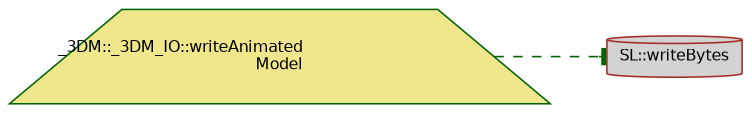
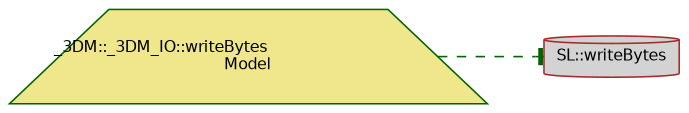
(280, 57) -> (248, 57)
